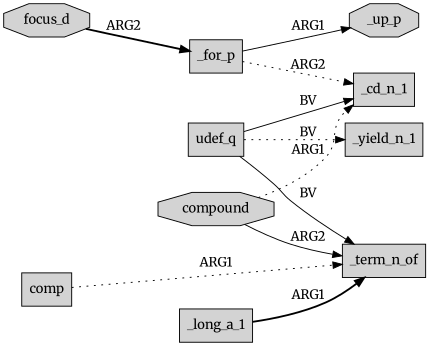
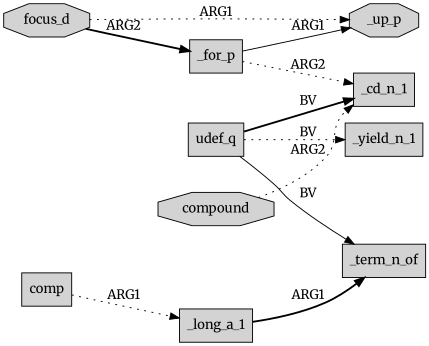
none -> (215, 19)
(294, 116) -> (294, 116)
(308, 150) -> (308, 150)
(288, 243) -> none
(202, 276) -> (121, 306)
